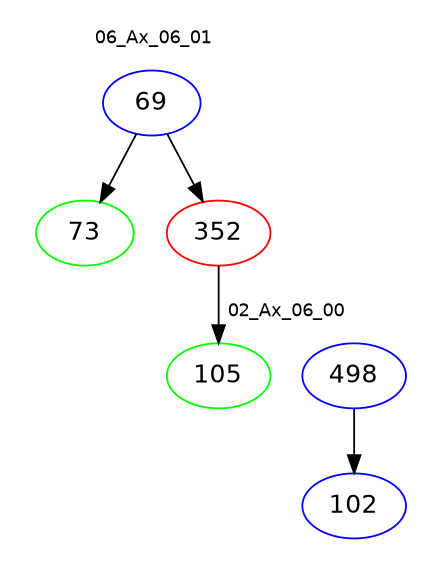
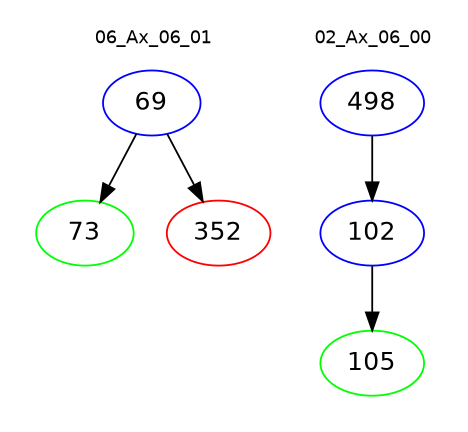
(219, 306) -> (372, 289)
